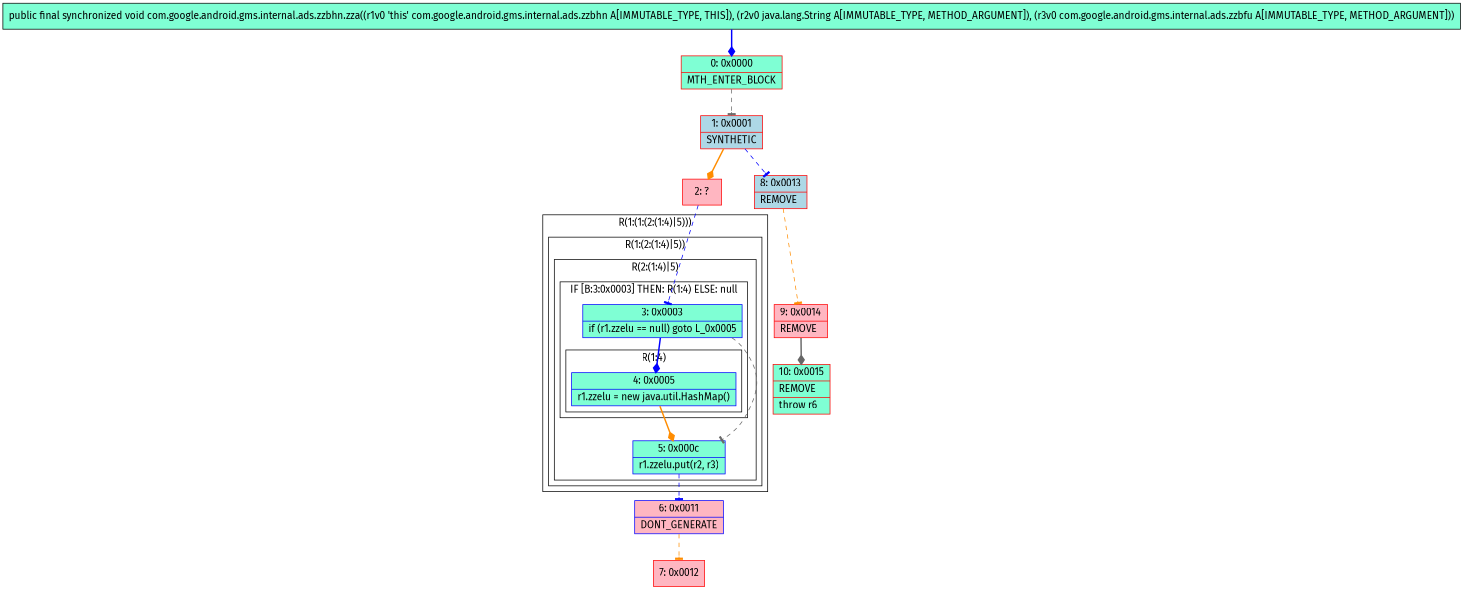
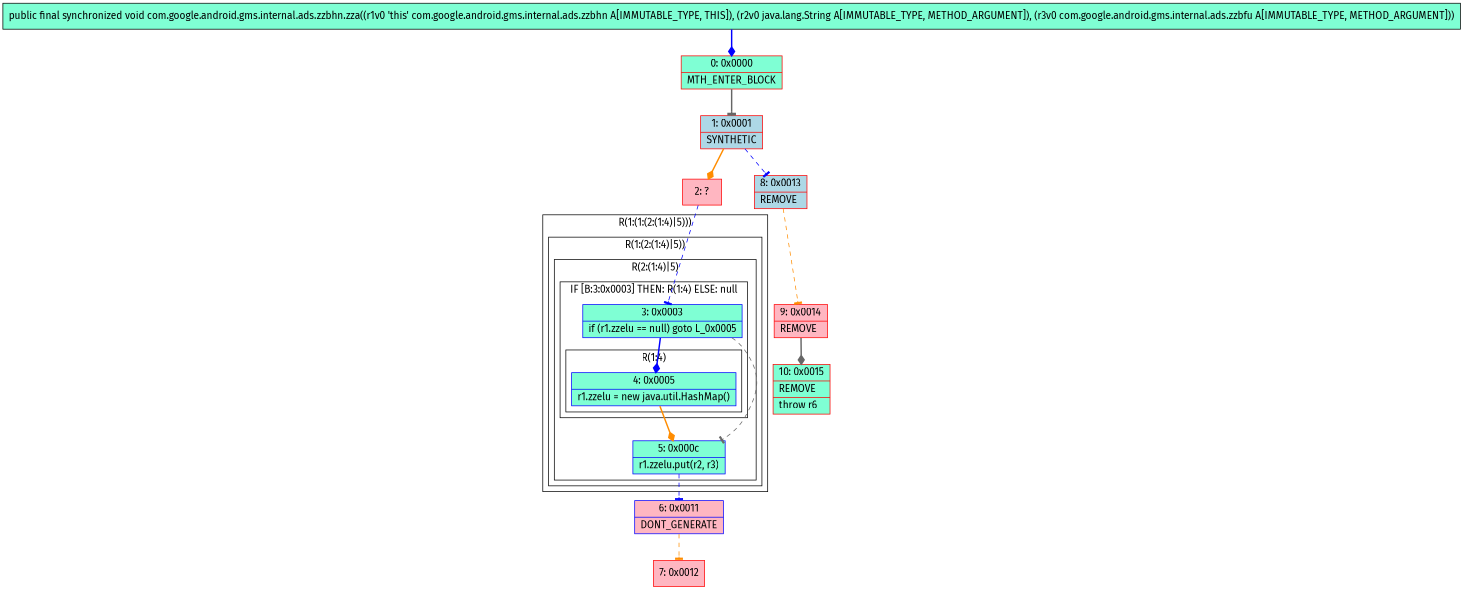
(732, 100) -> (732, 100)
